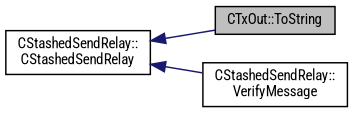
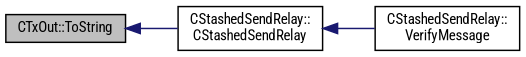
(190, 34) -> (159, 28)
